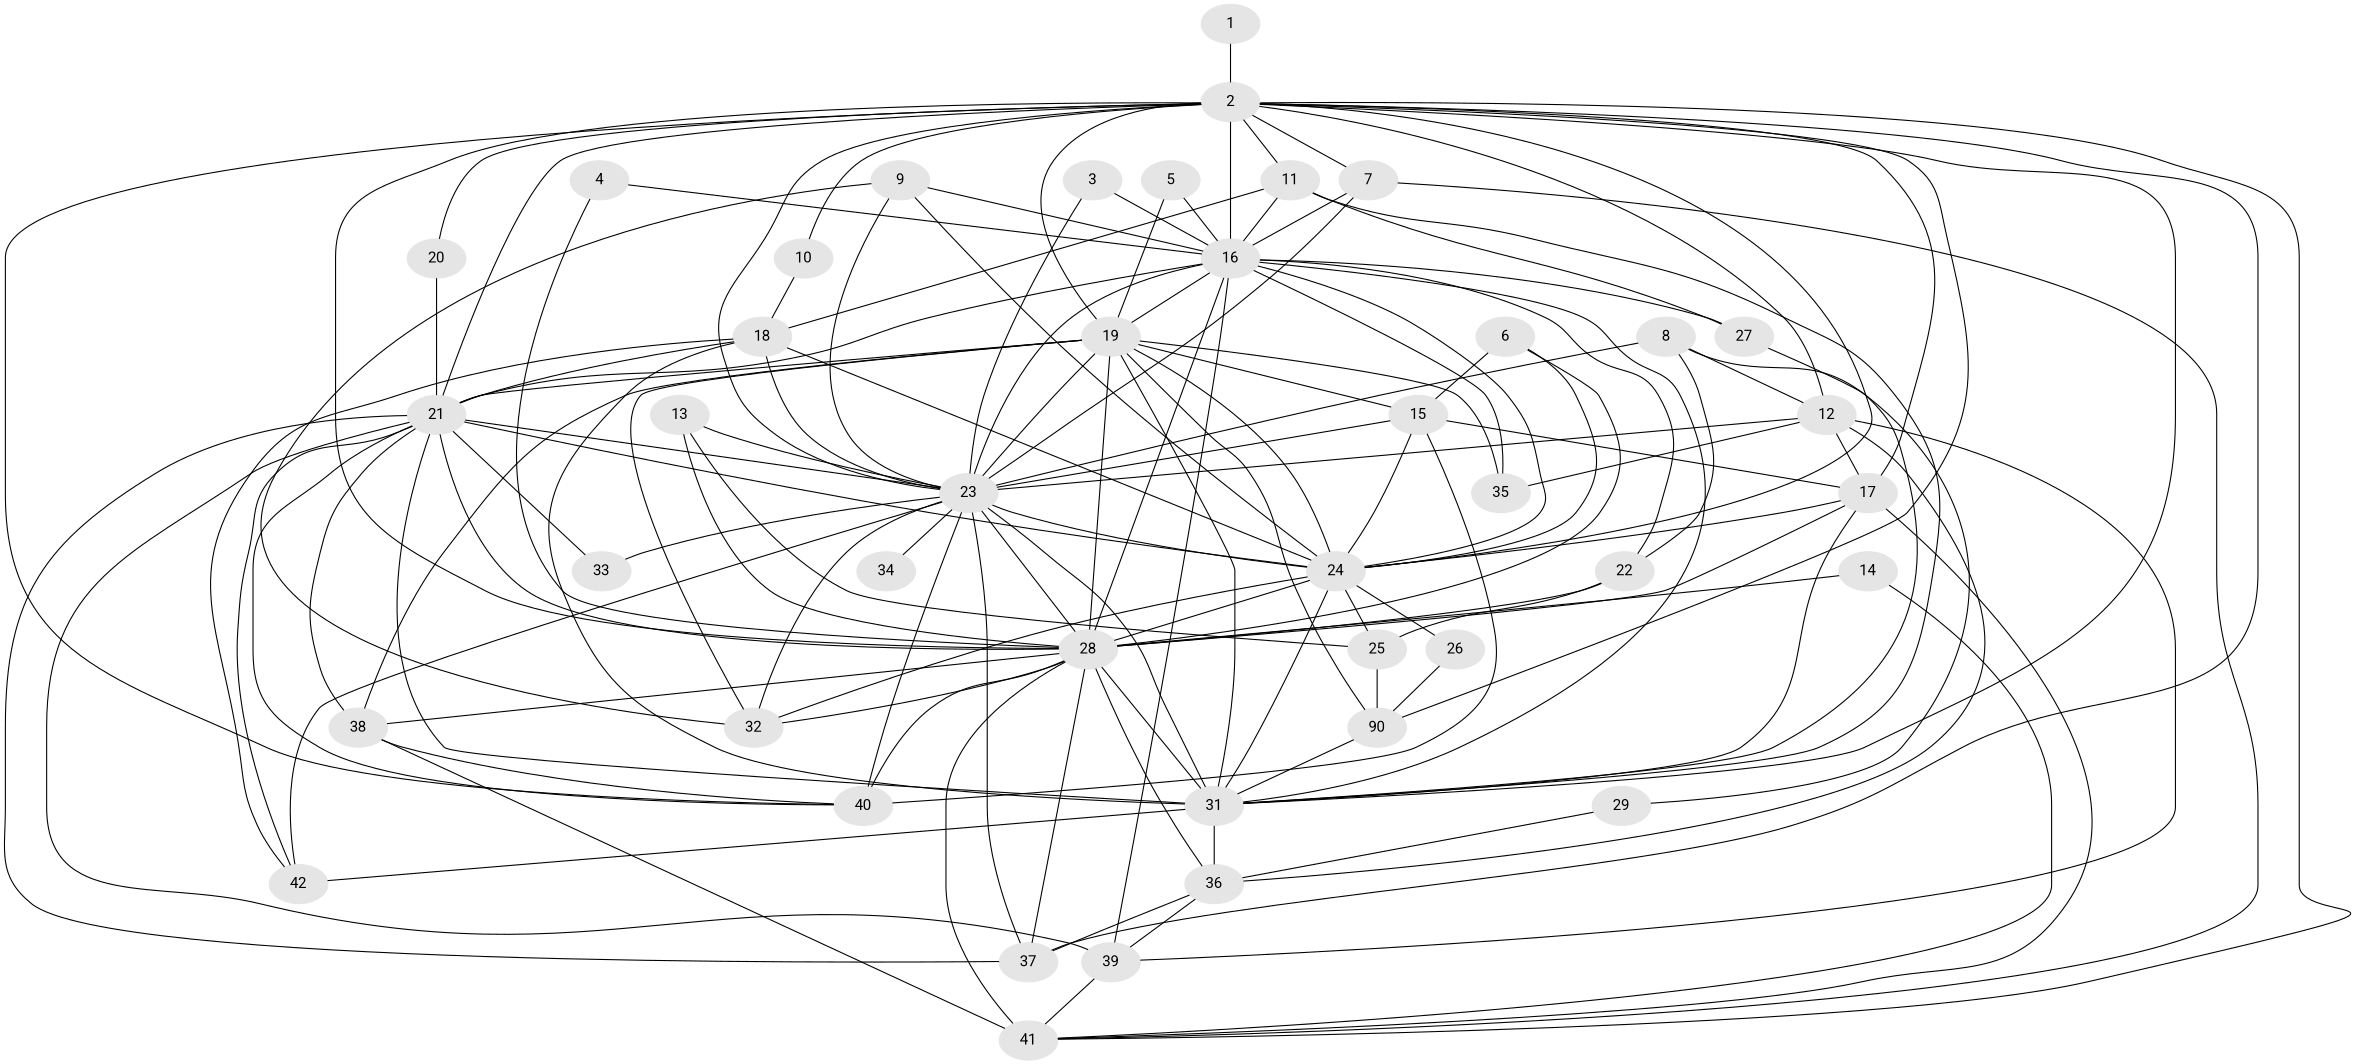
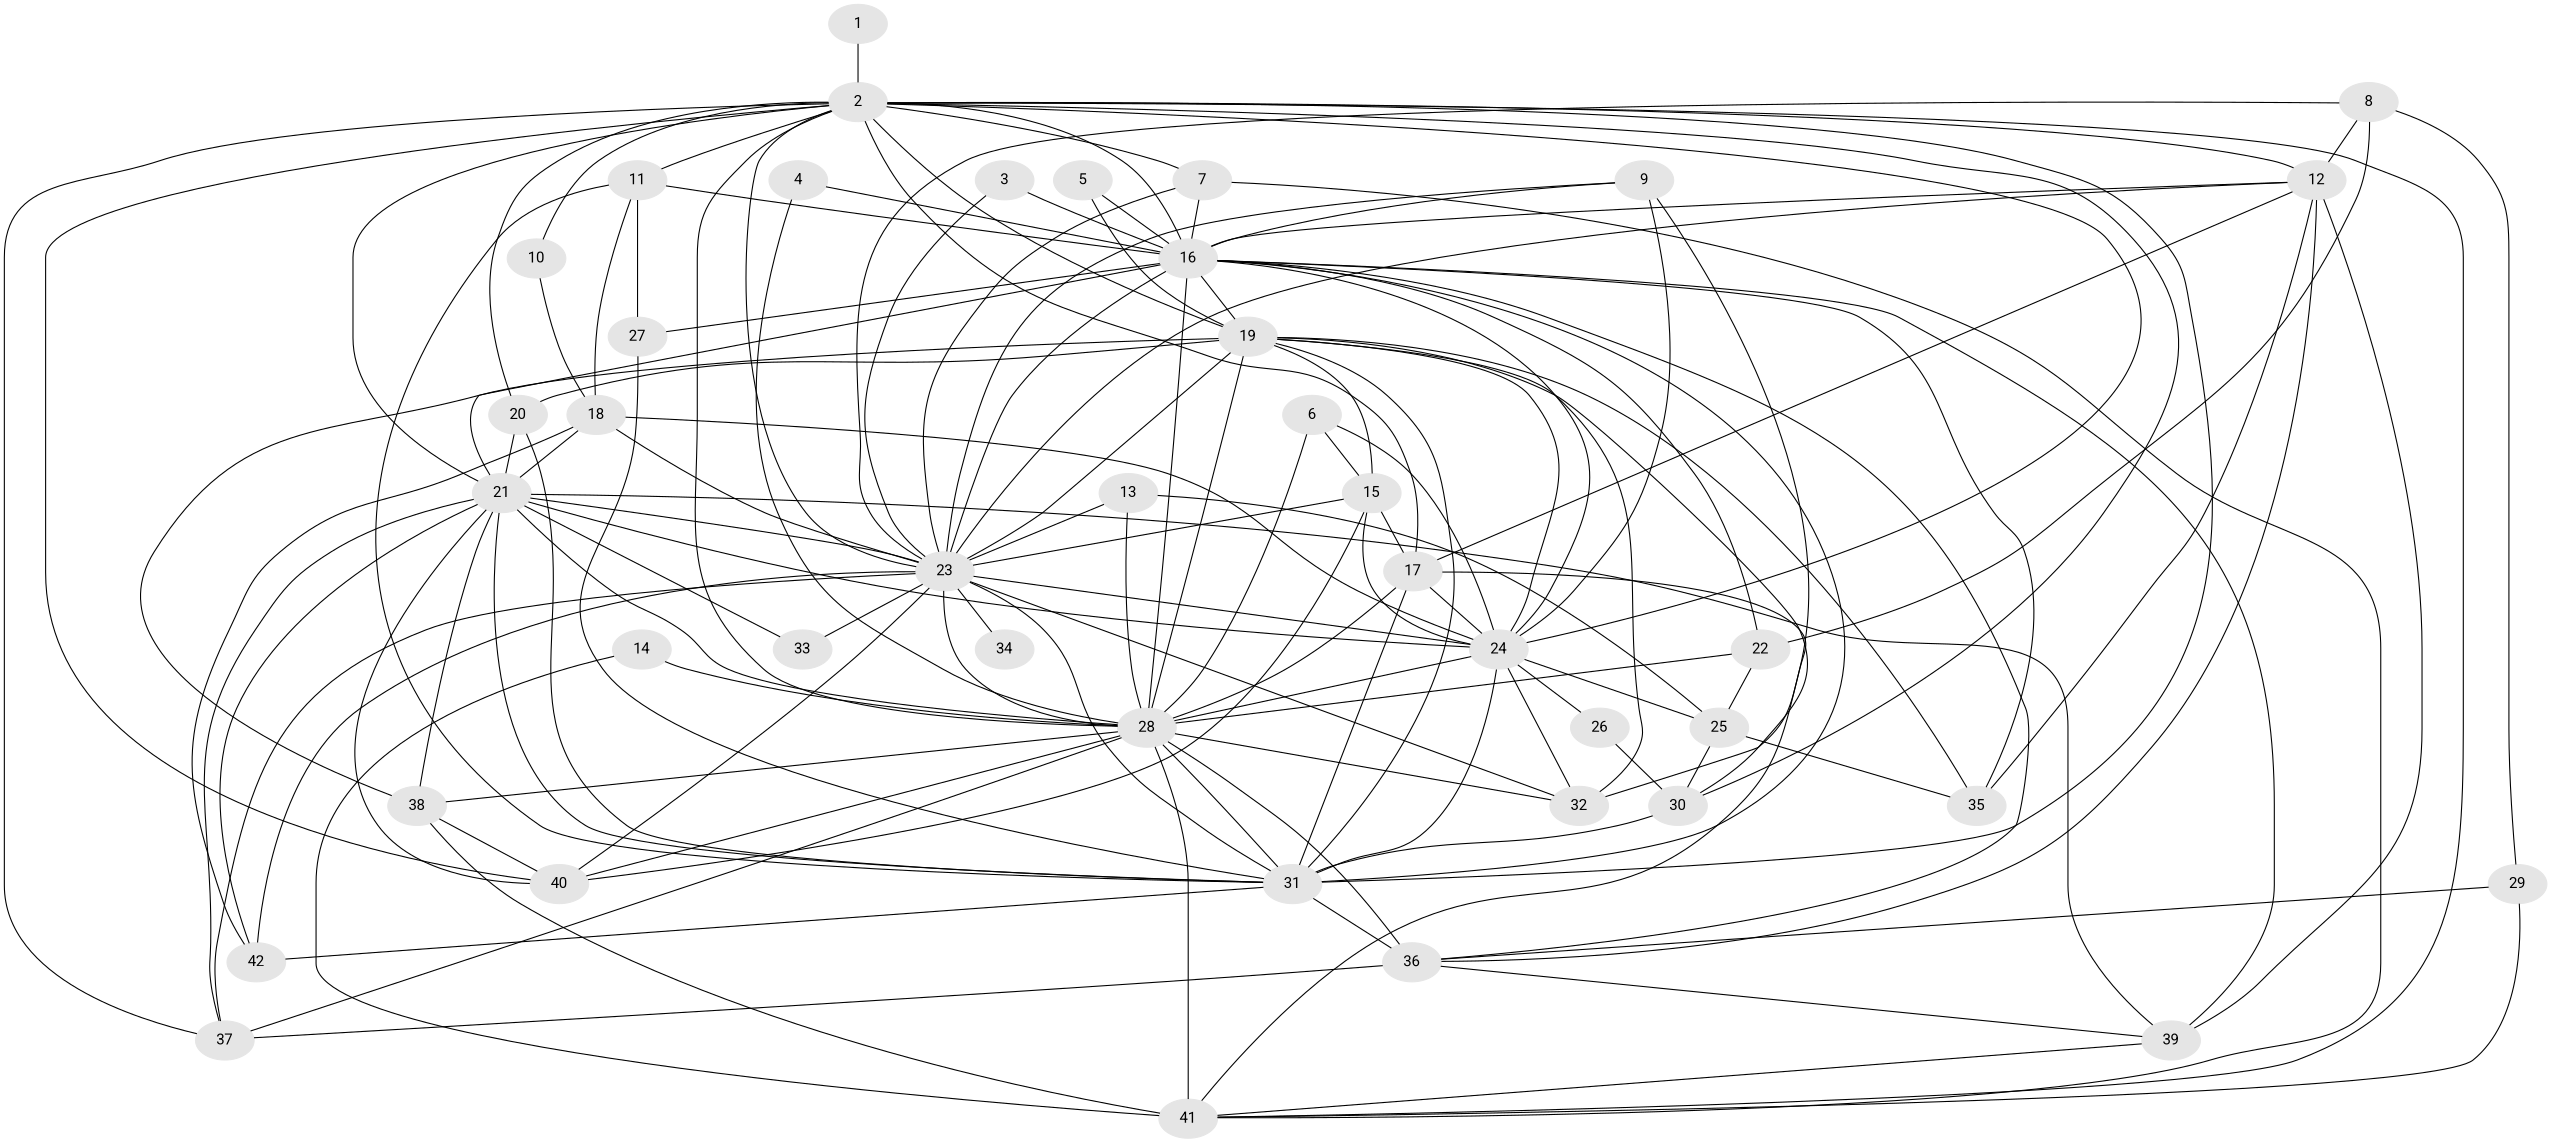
none -> (1748, 203)
(614, 381) -> (895, 362)
none -> (1967, 589)
(673, 725) -> (656, 836)
(1377, 728) -> (1678, 806)
none -> (1848, 767)
none -> (2002, 1099)
